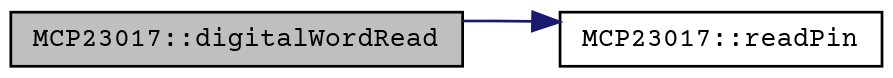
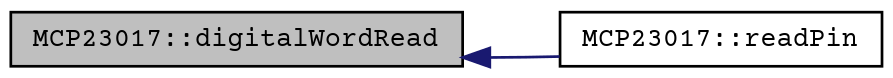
(497, 21) -> (525, 57)
